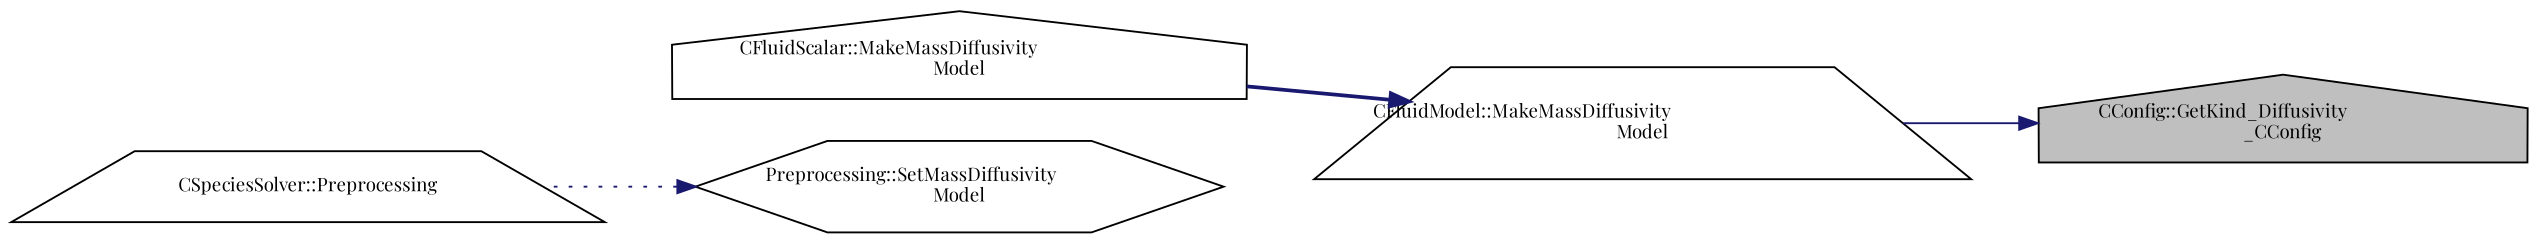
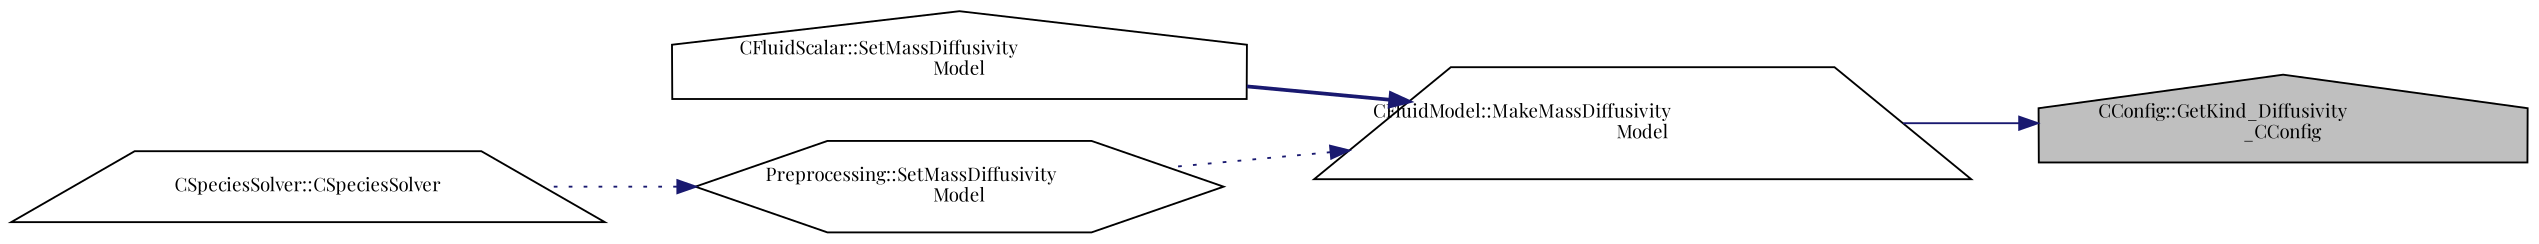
(959, 60) -> (959, 60)
none -> (1249, 160)
(308, 187) -> (308, 187)
